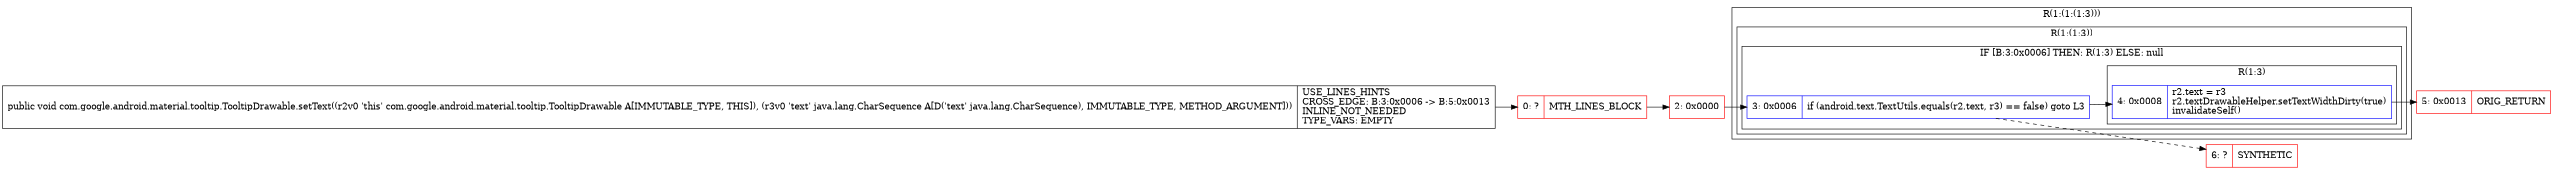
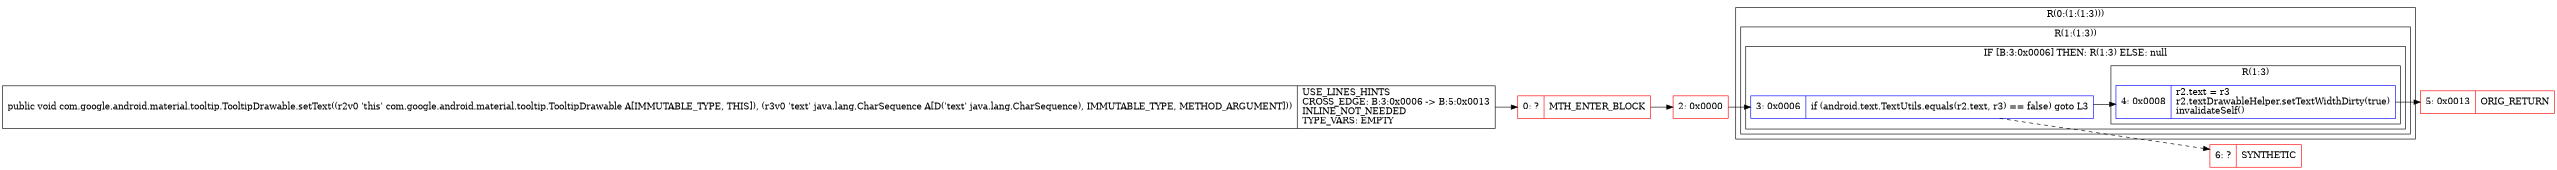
(2072, 15) -> (2076, 15)
(1595, 107) -> (1597, 107)
